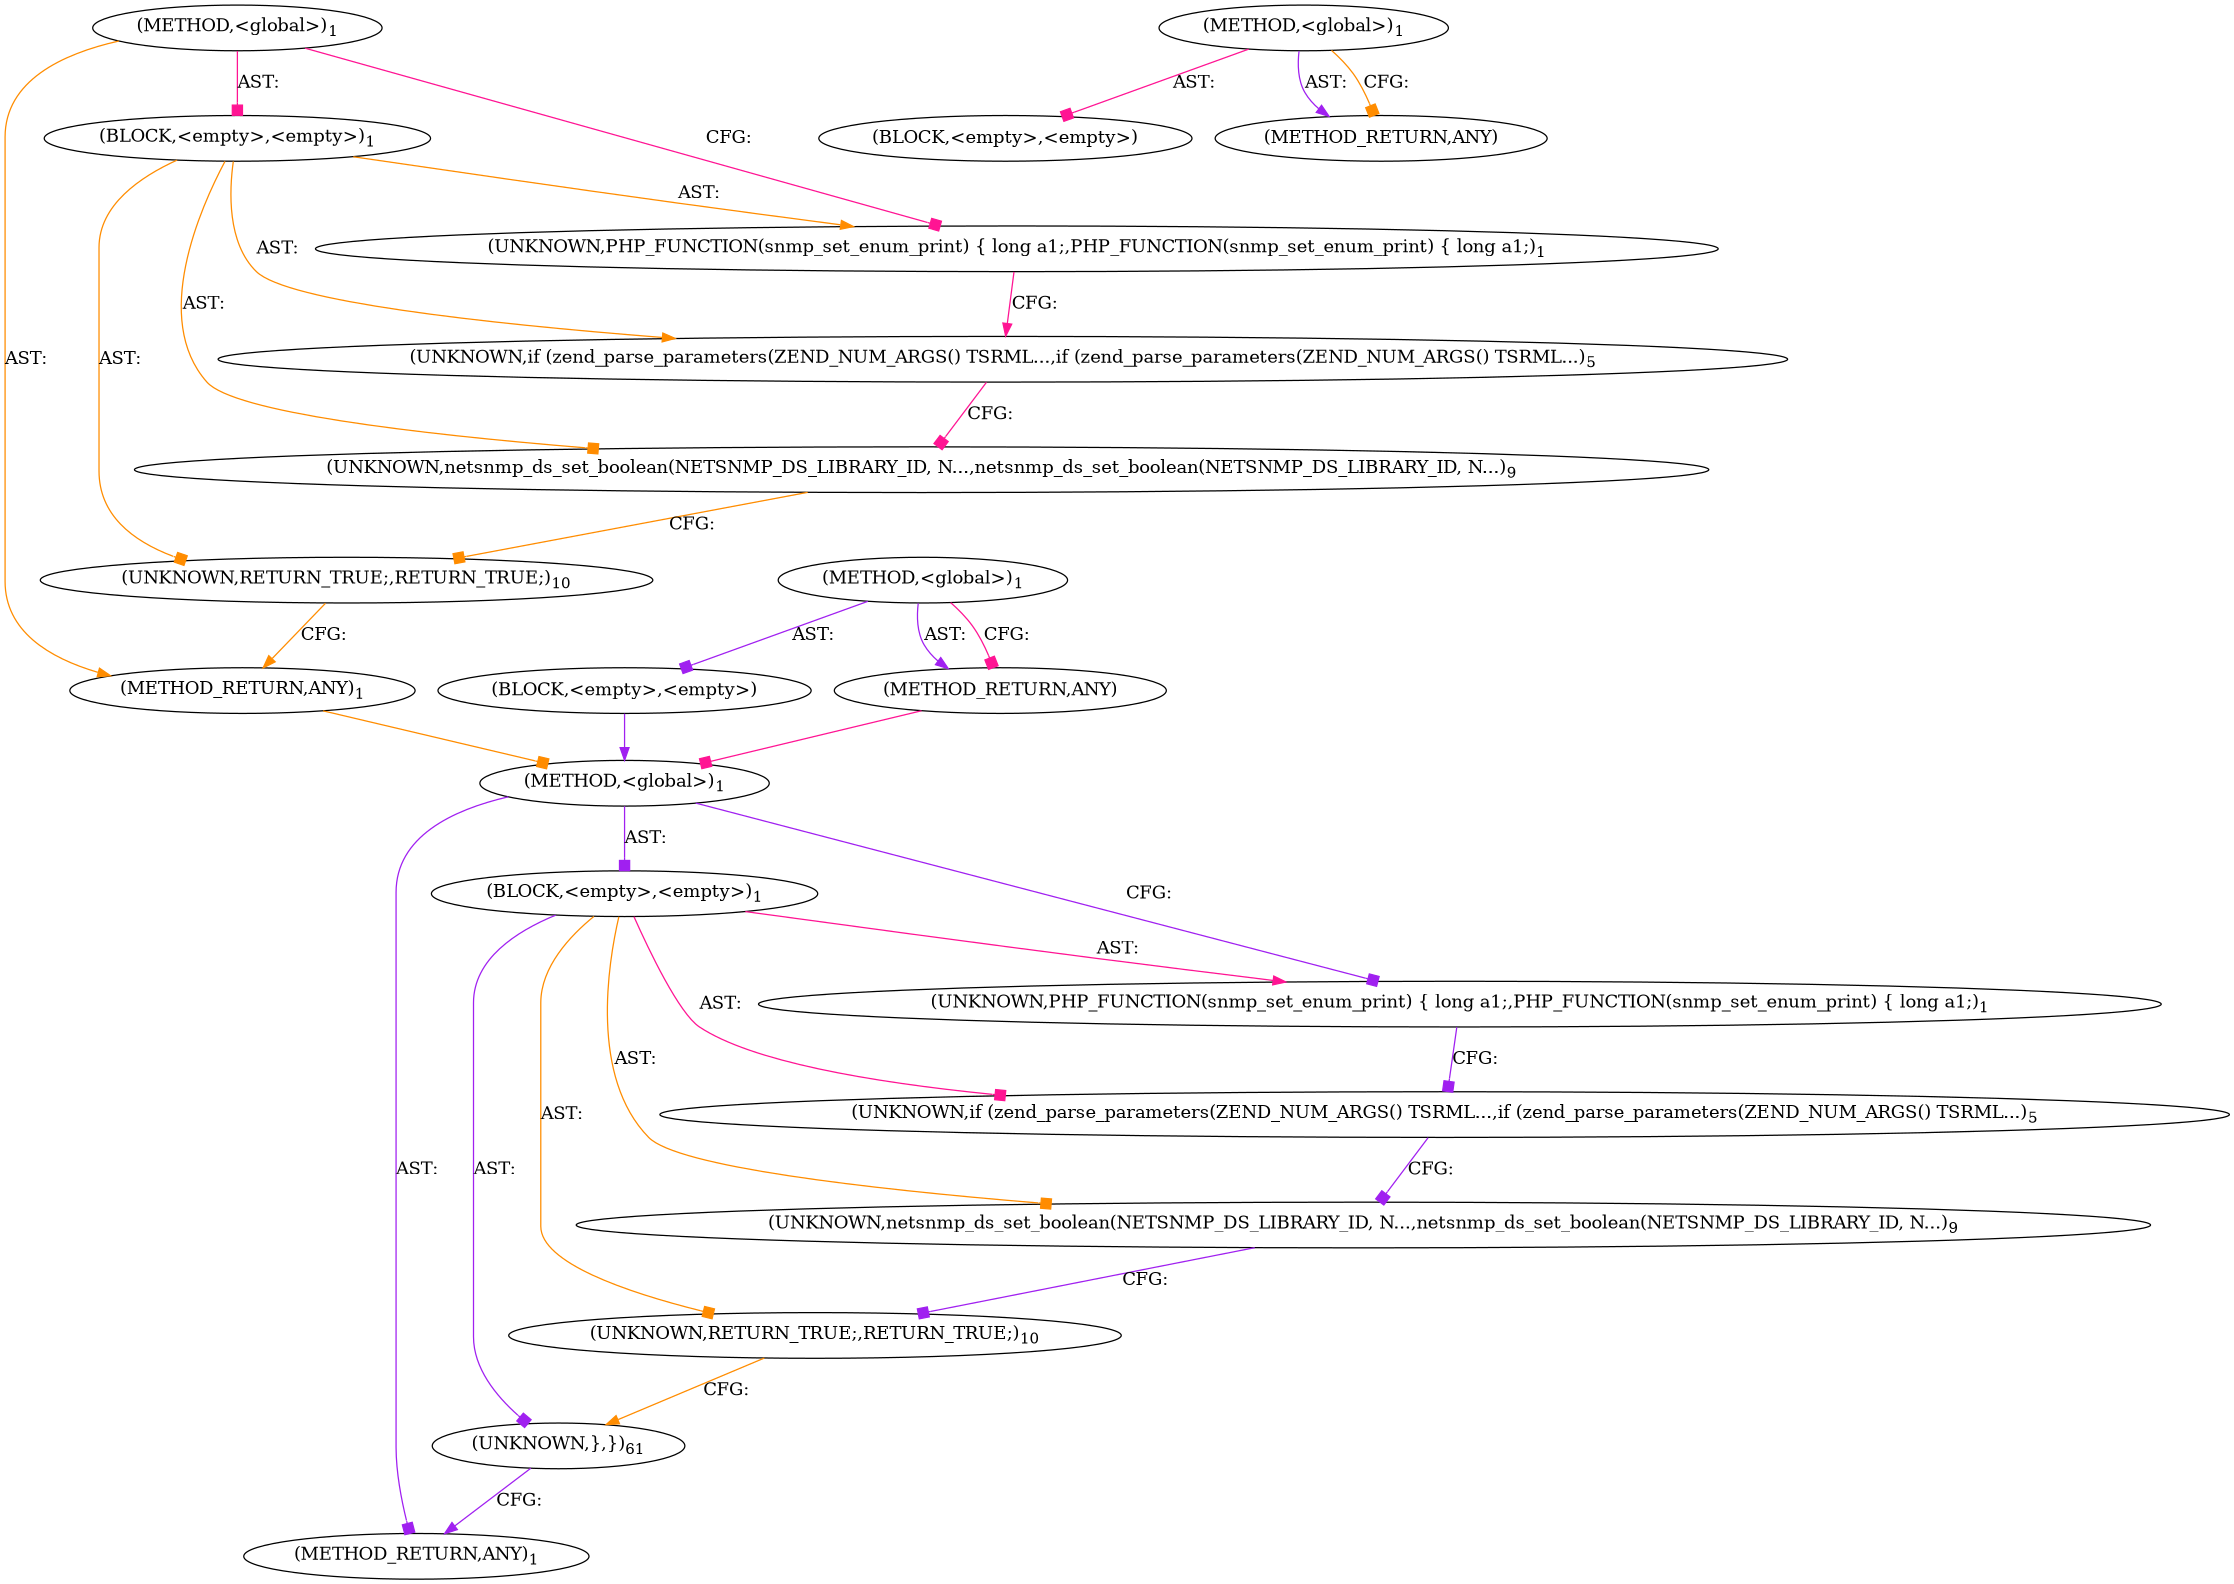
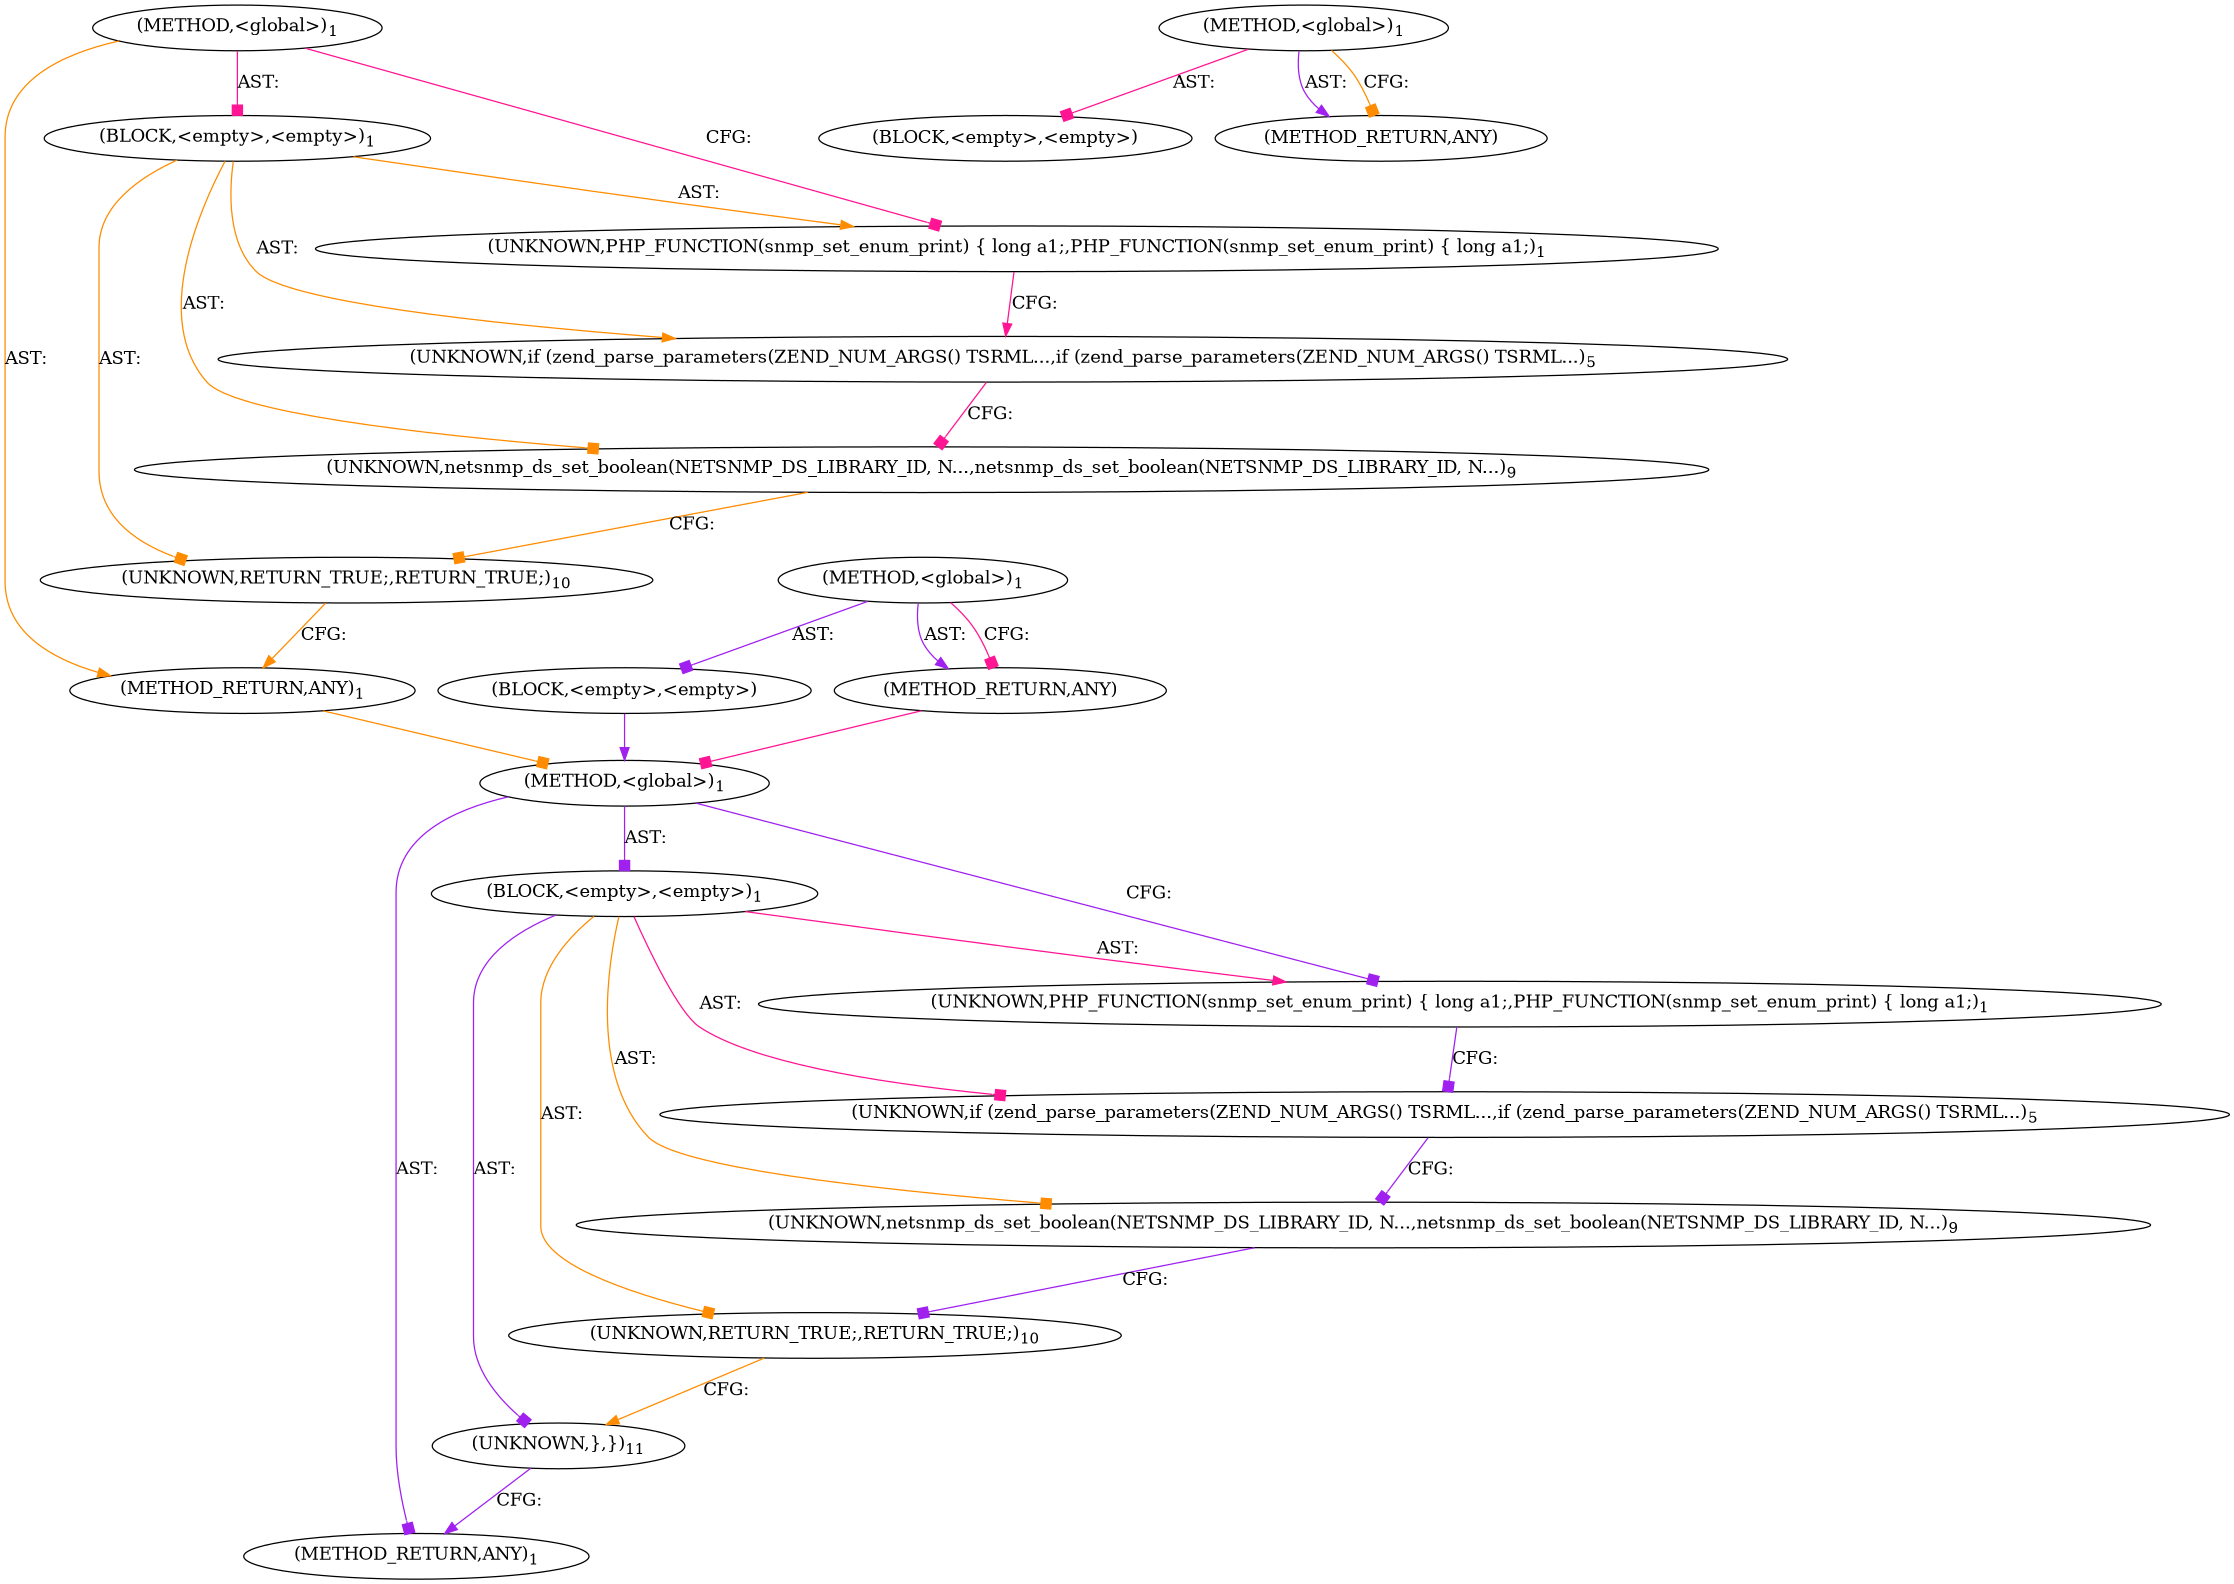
(635, 1444) -> (635, 1444)
